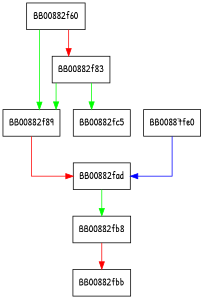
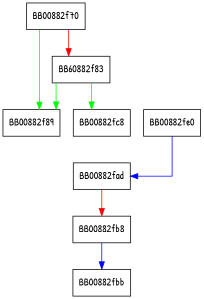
(56, 16) -> (56, 16)
(81, 70) -> (81, 70)
(102, 123) -> (102, 123)
(172, 123) -> (172, 123)
(31, 173) -> none
(102, 199) -> (102, 199)
(102, 252) -> (102, 252)
